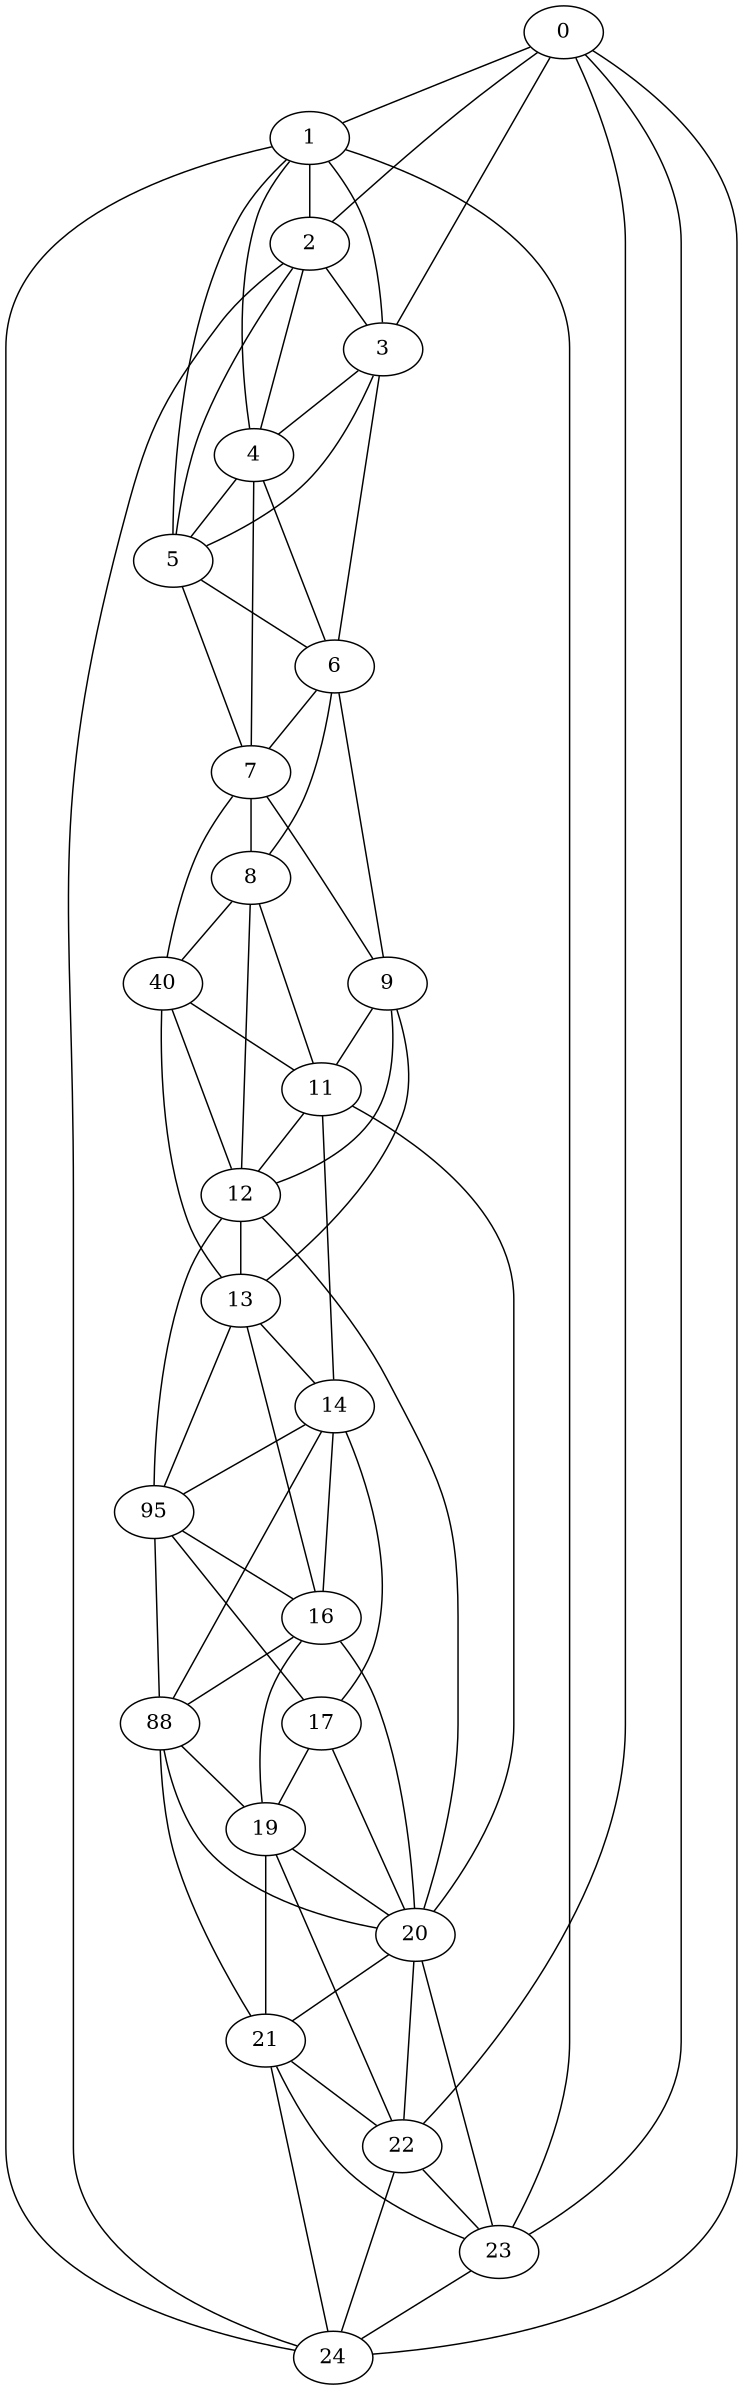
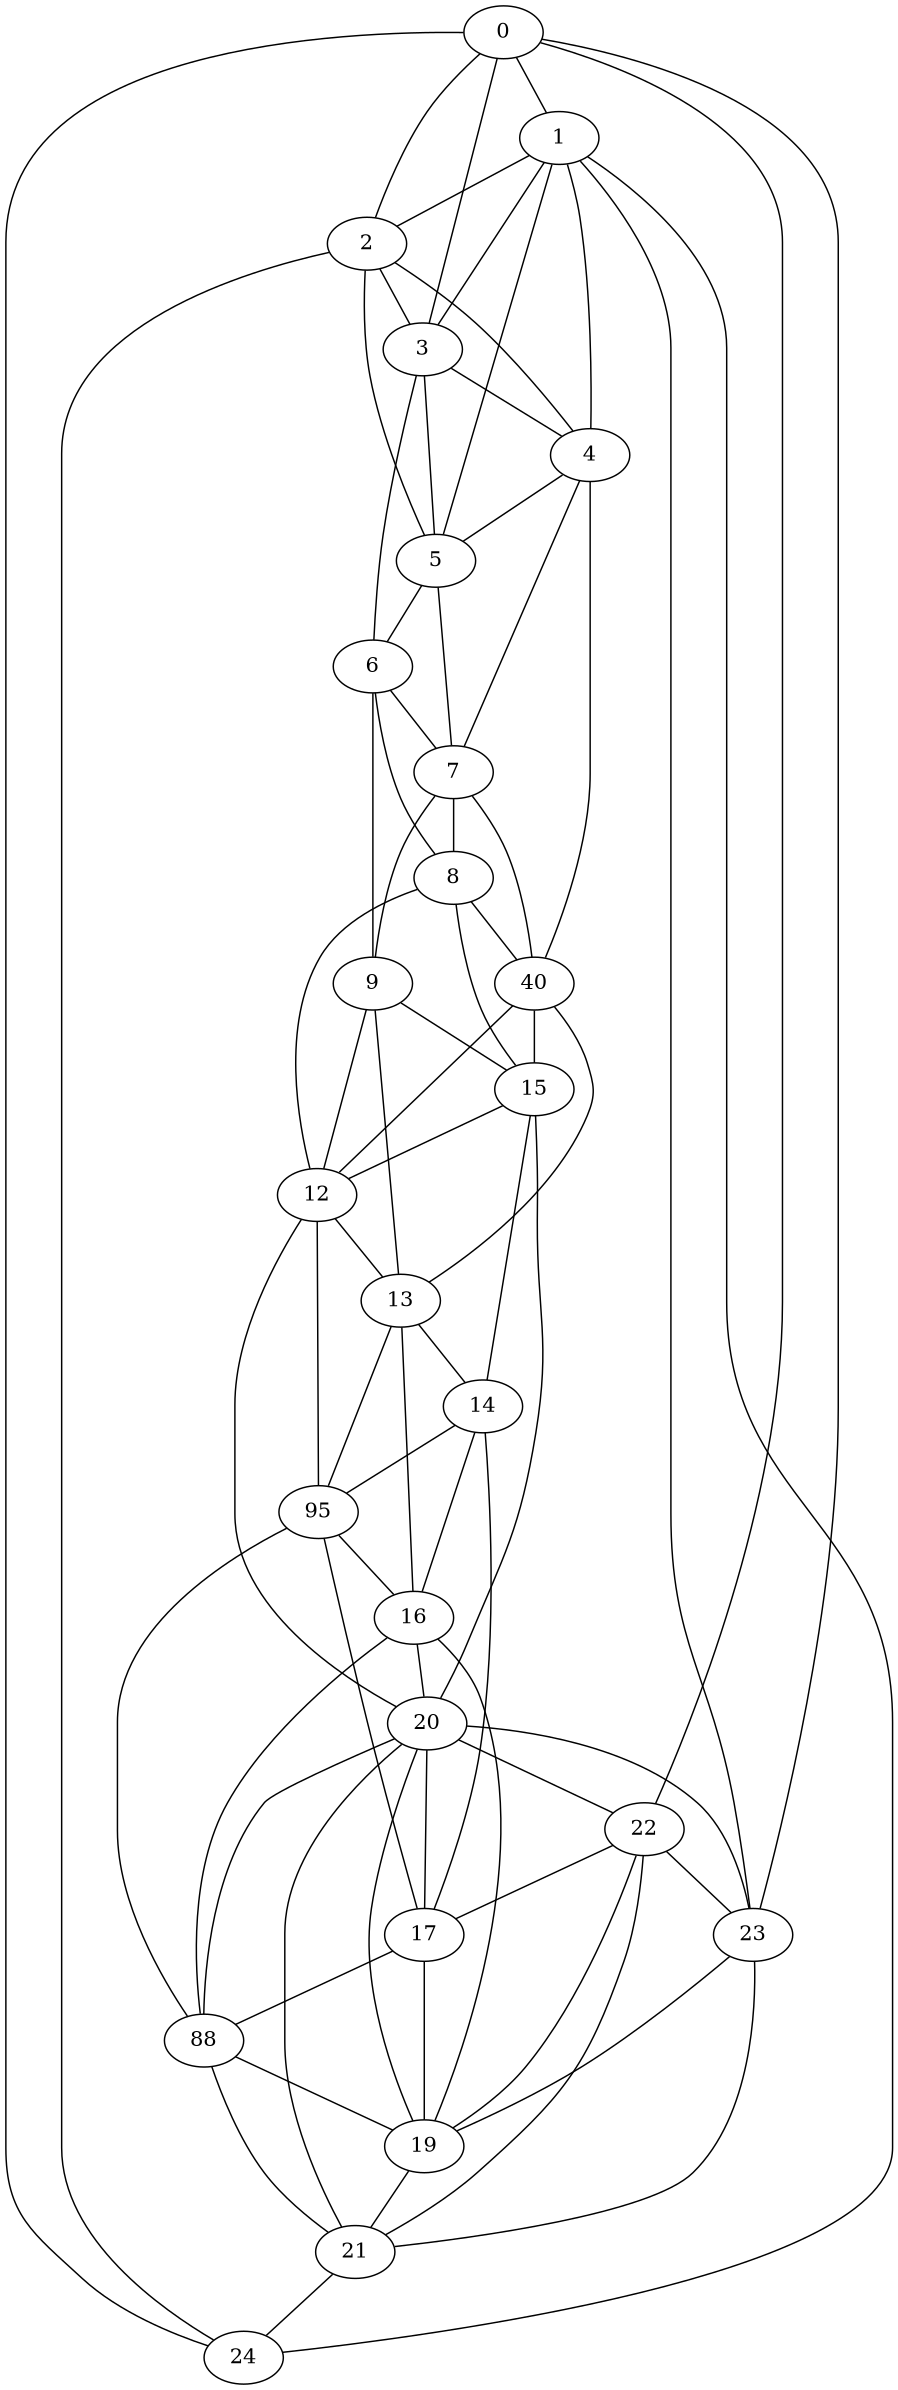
(294, 561) -> (590, 723)
(322, 1089) -> (534, 1089)
(251, 1558) -> (314, 1988)
(368, 2252) -> (534, 1882)
(416, 2305) -> (600, 2055)
